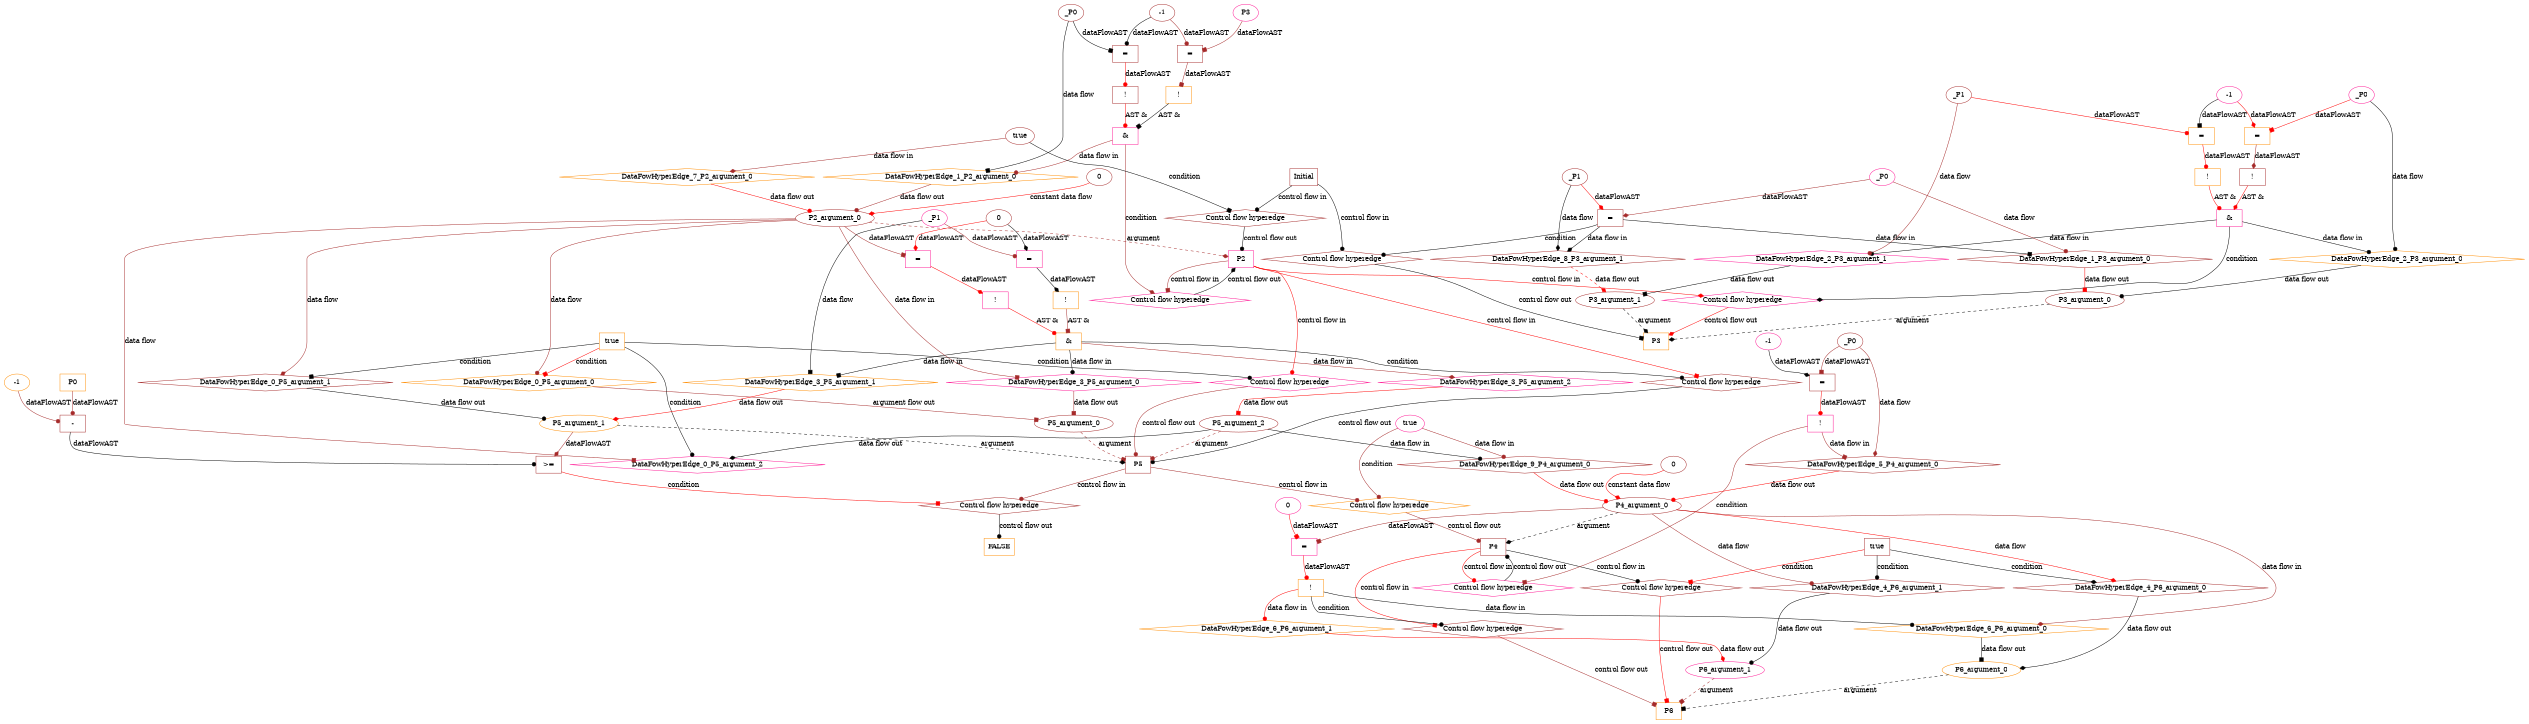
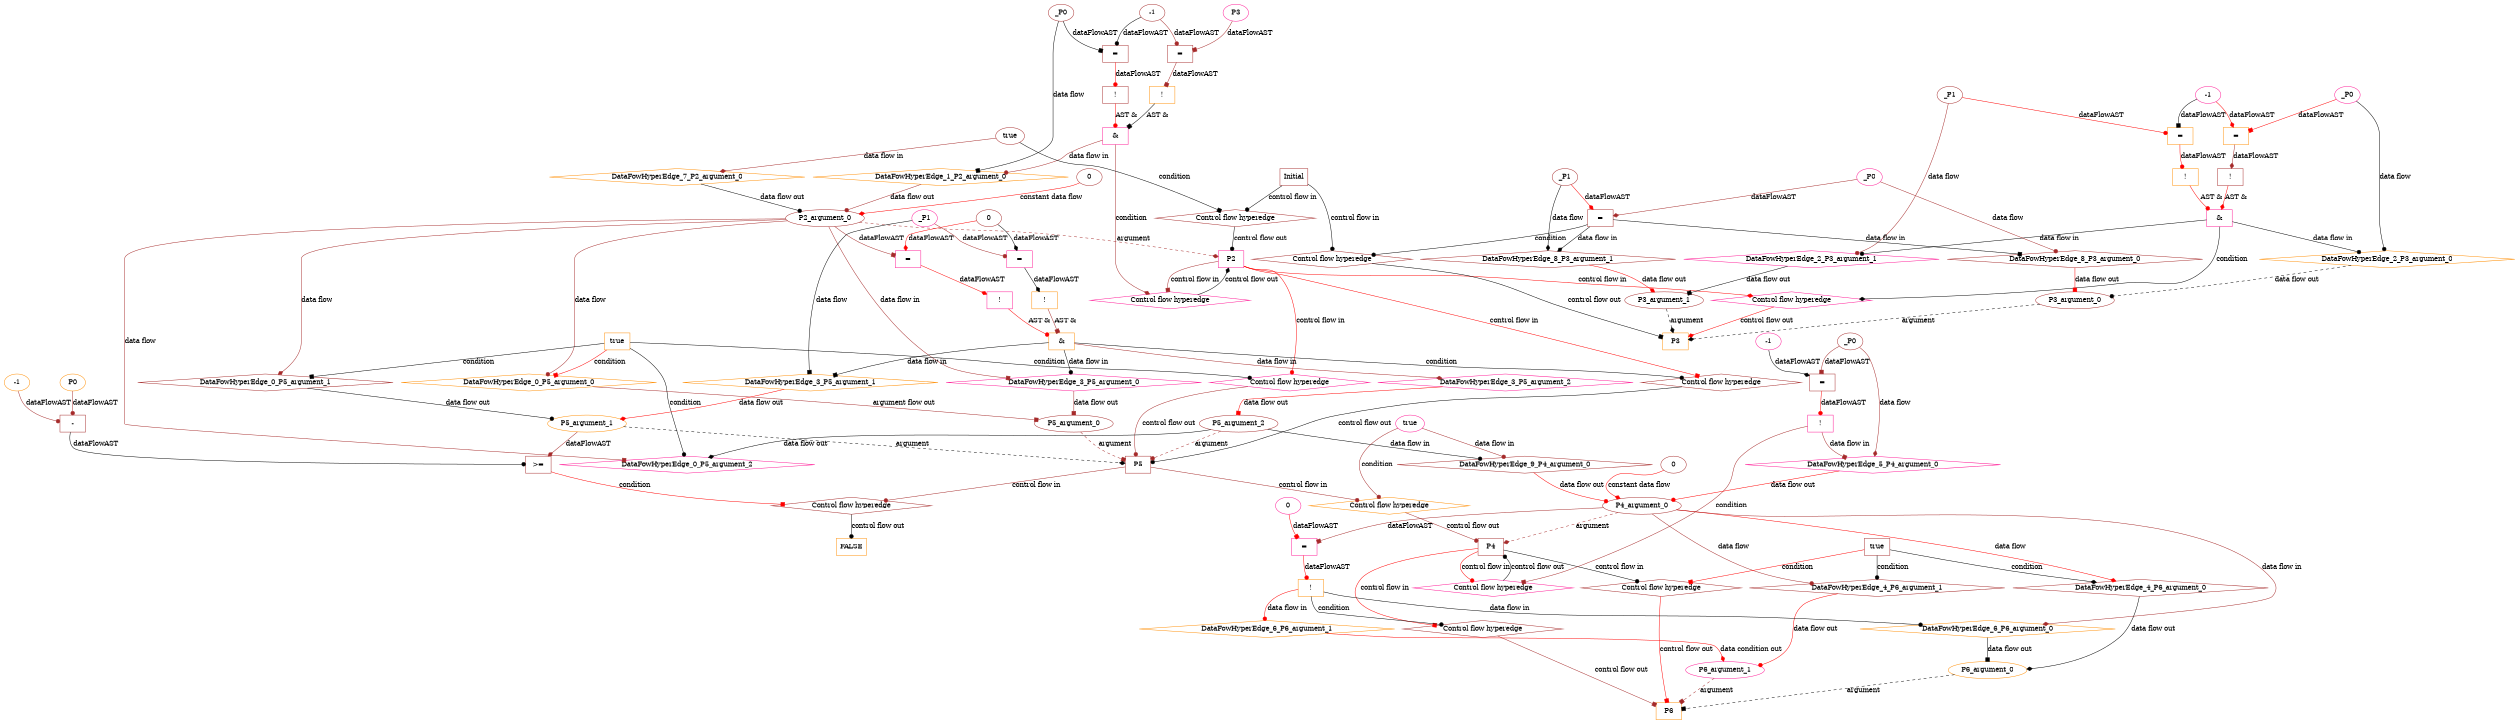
(759, 197) -> (749, 197)
(2085, 259) -> (2075, 259)
(1587, 277) -> (1621, 273)
(2243, 282) -> (2233, 282)
(73, 382) -> (73, 382)
(1873, 465) -> (1873, 465)
(1565, 527) -> (1564, 527)
(1780, 615) -> (1794, 623)
(1742, 650) -> (1751, 650)
